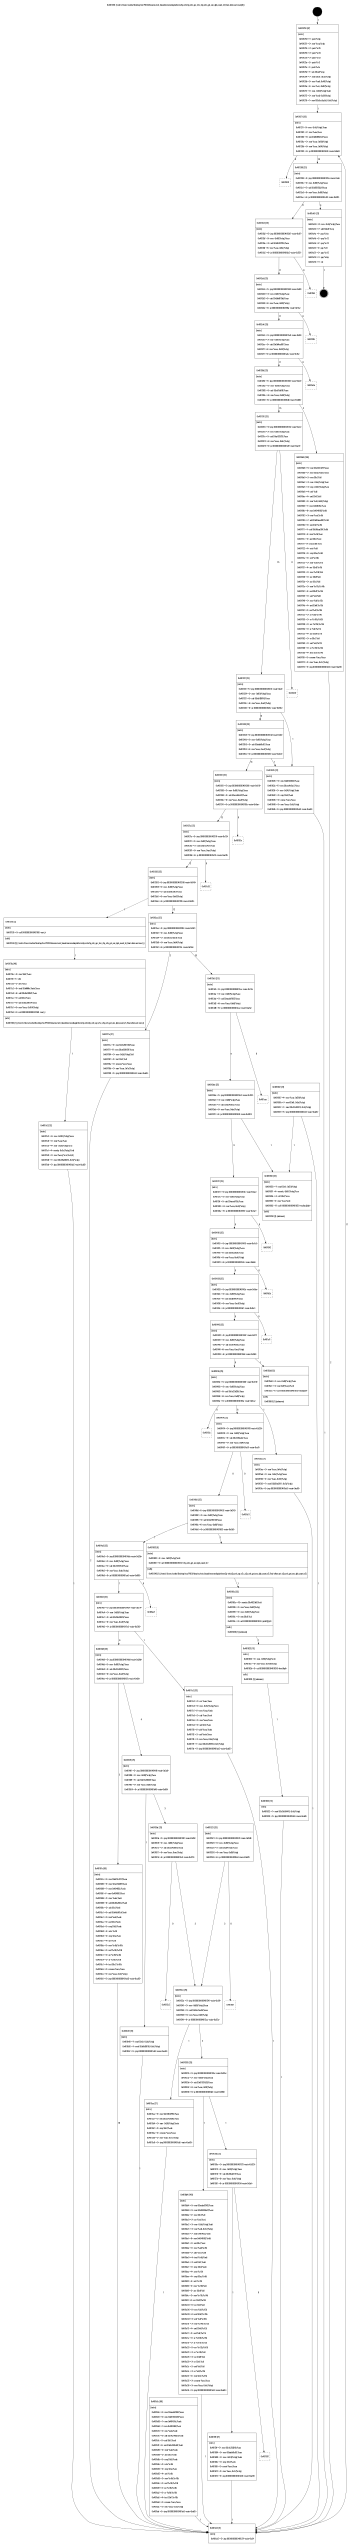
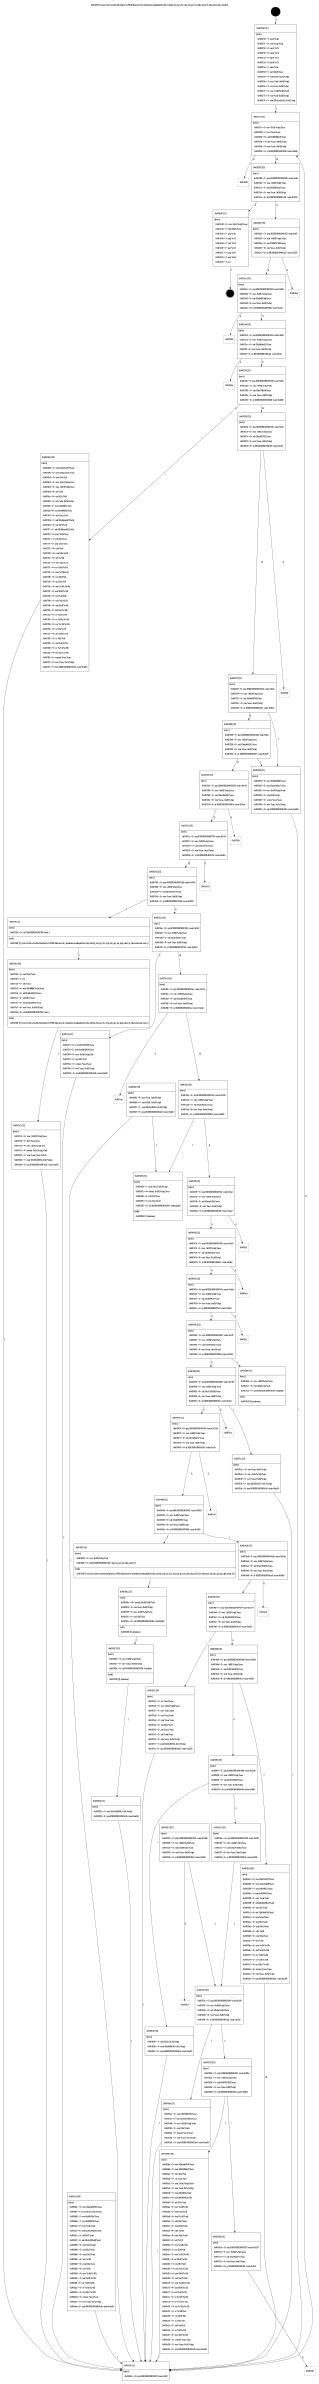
(166, 2005) -> none
(232, 2457) -> none
